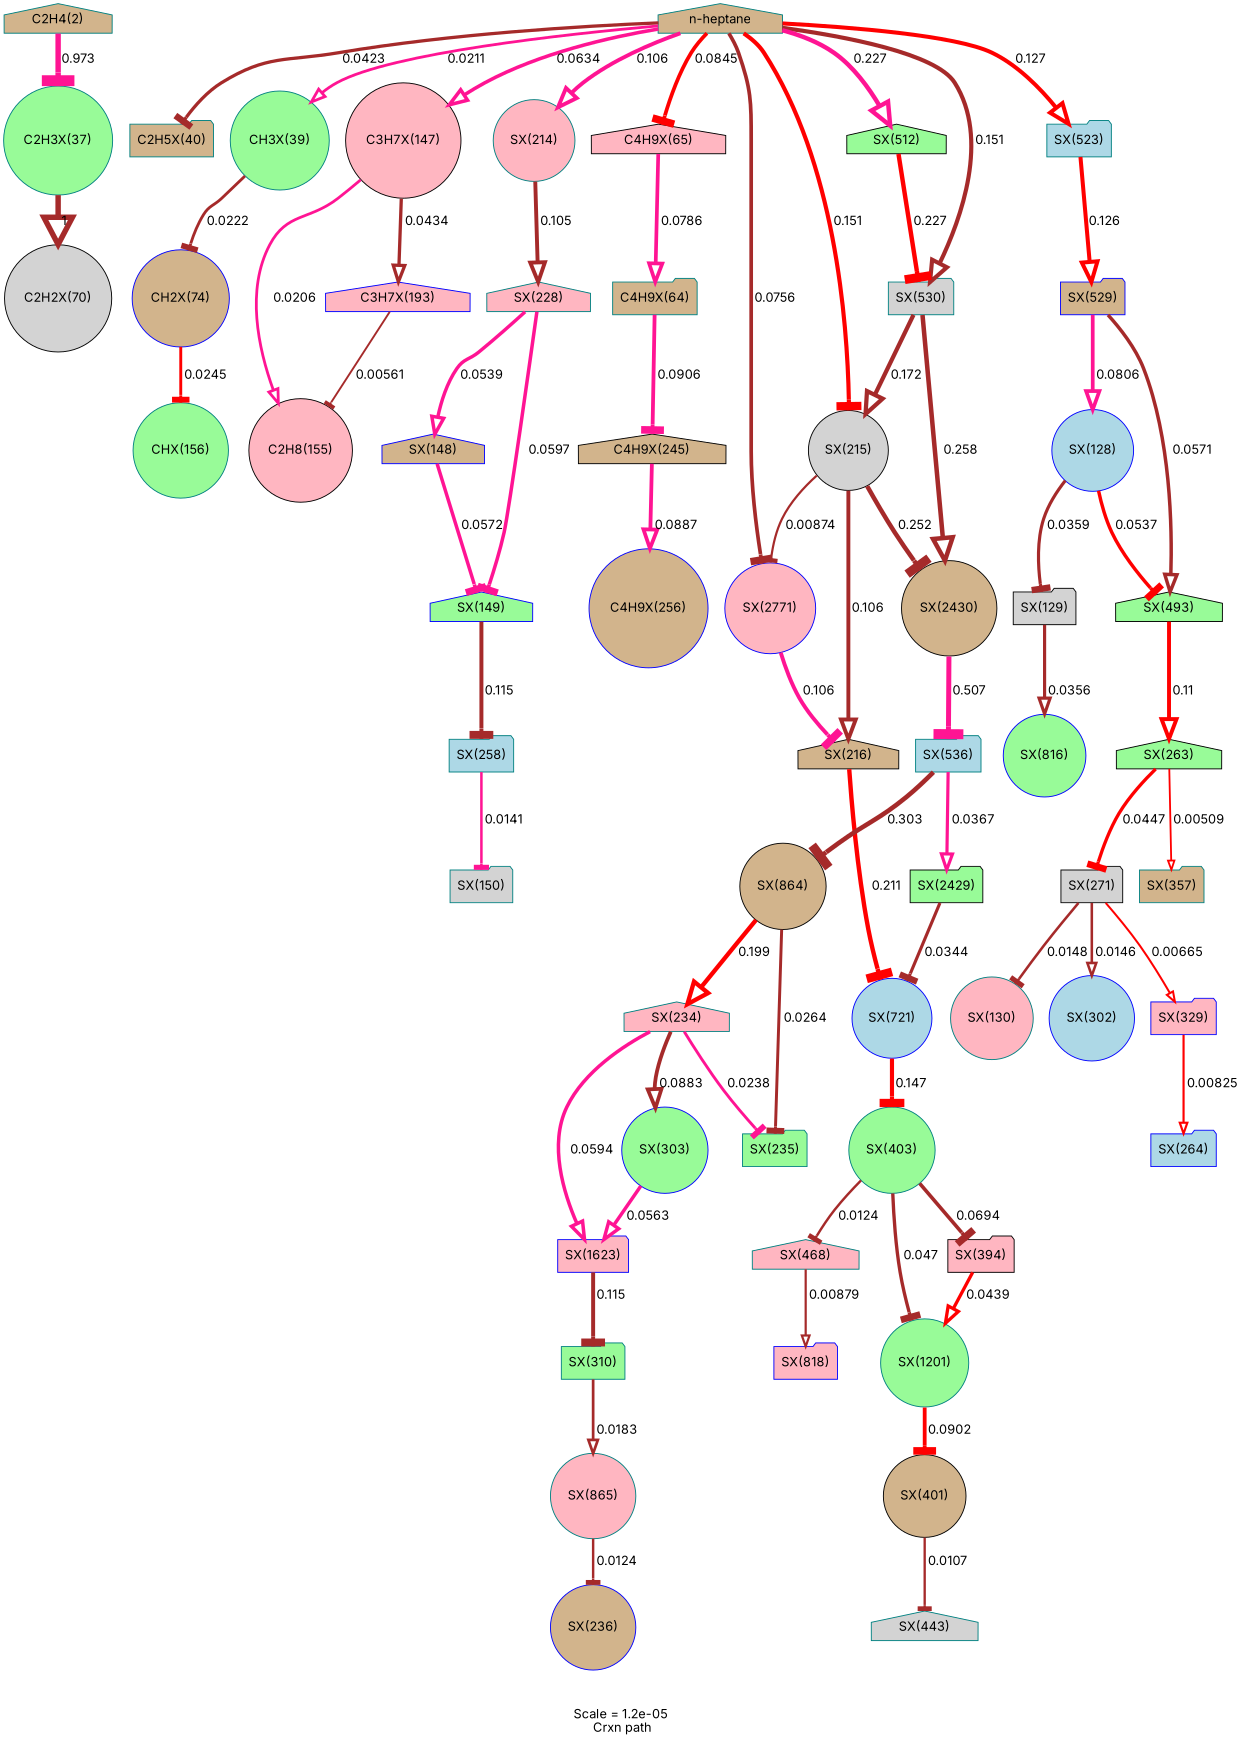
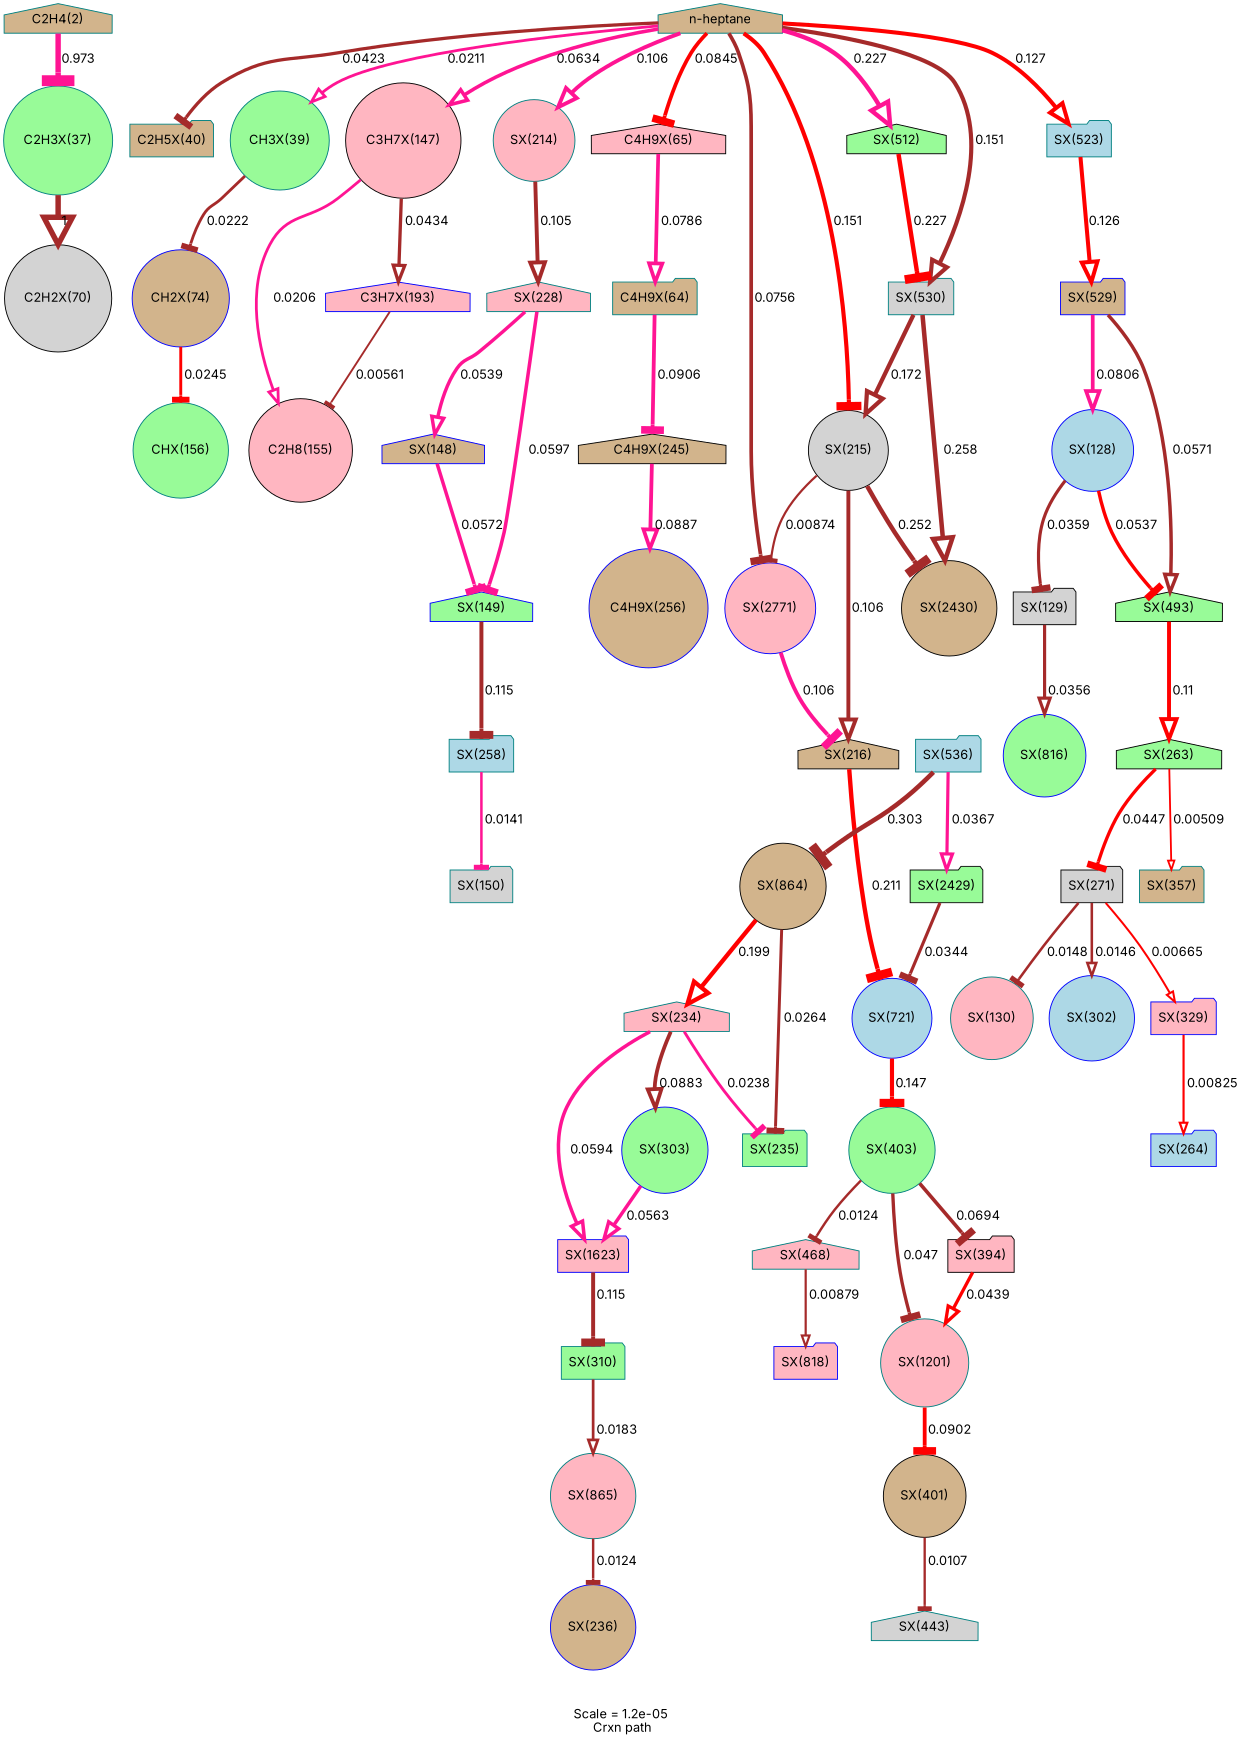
(949, 692) -> none
(925, 1363) -> (925, 1363)
